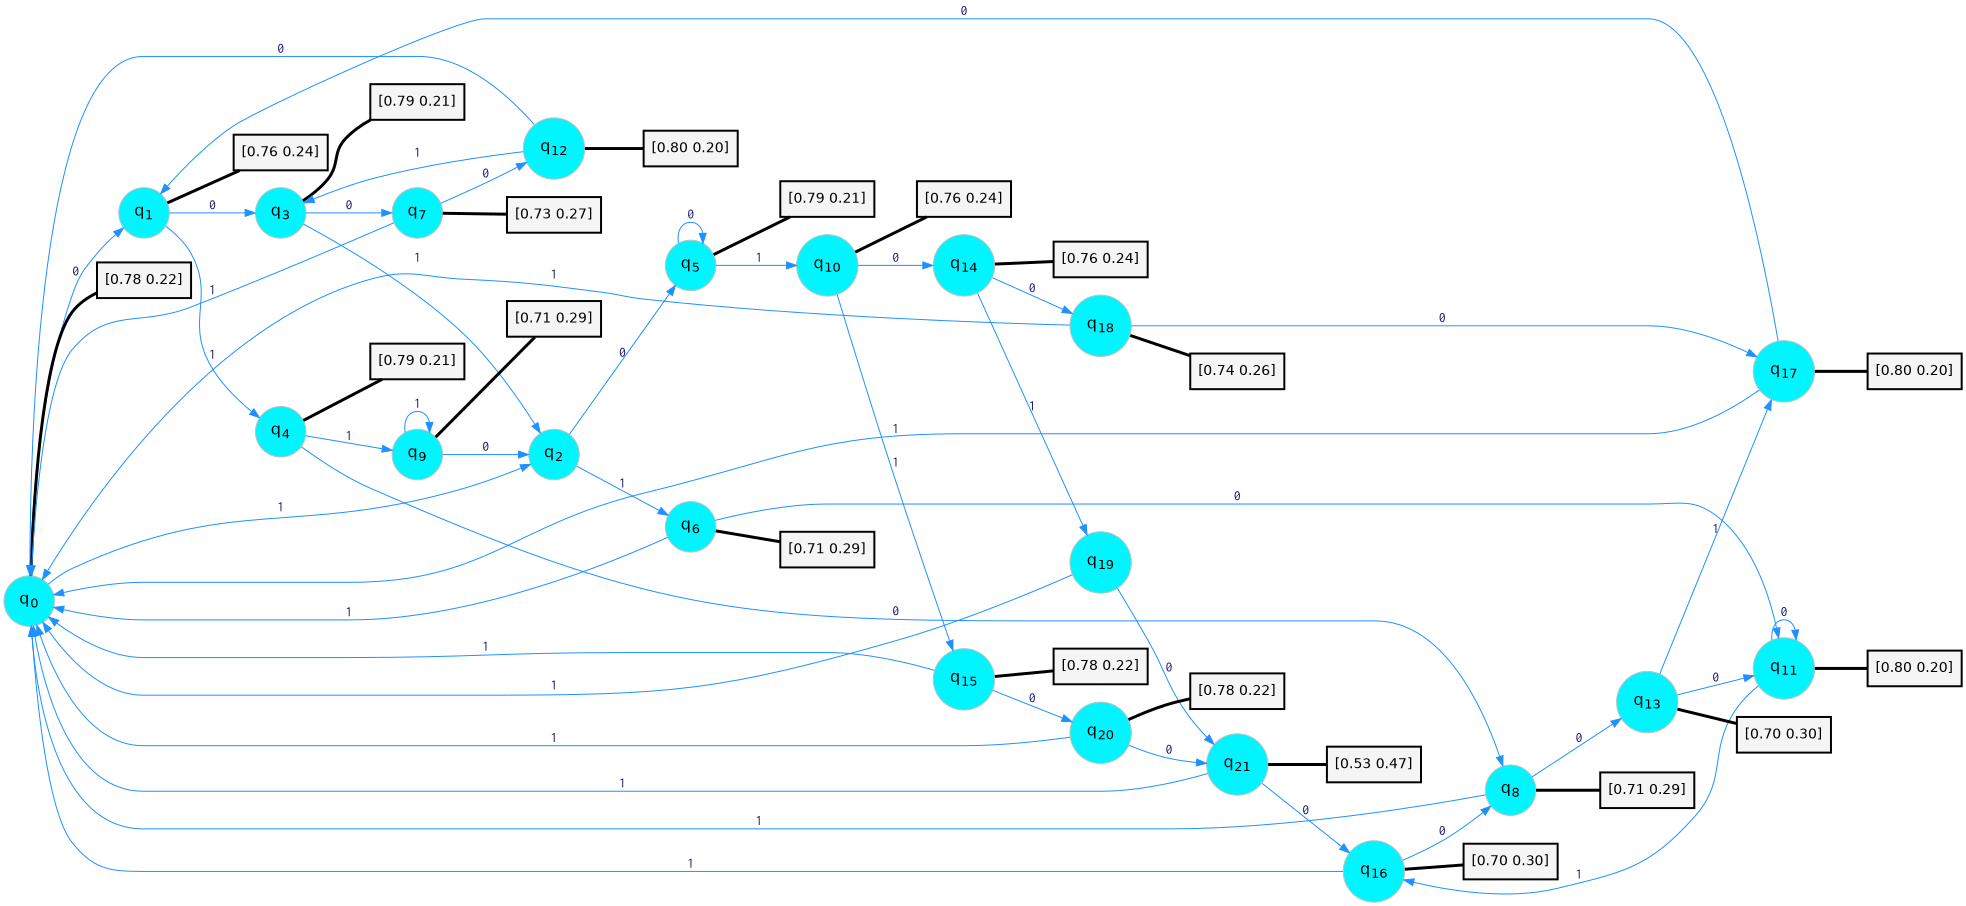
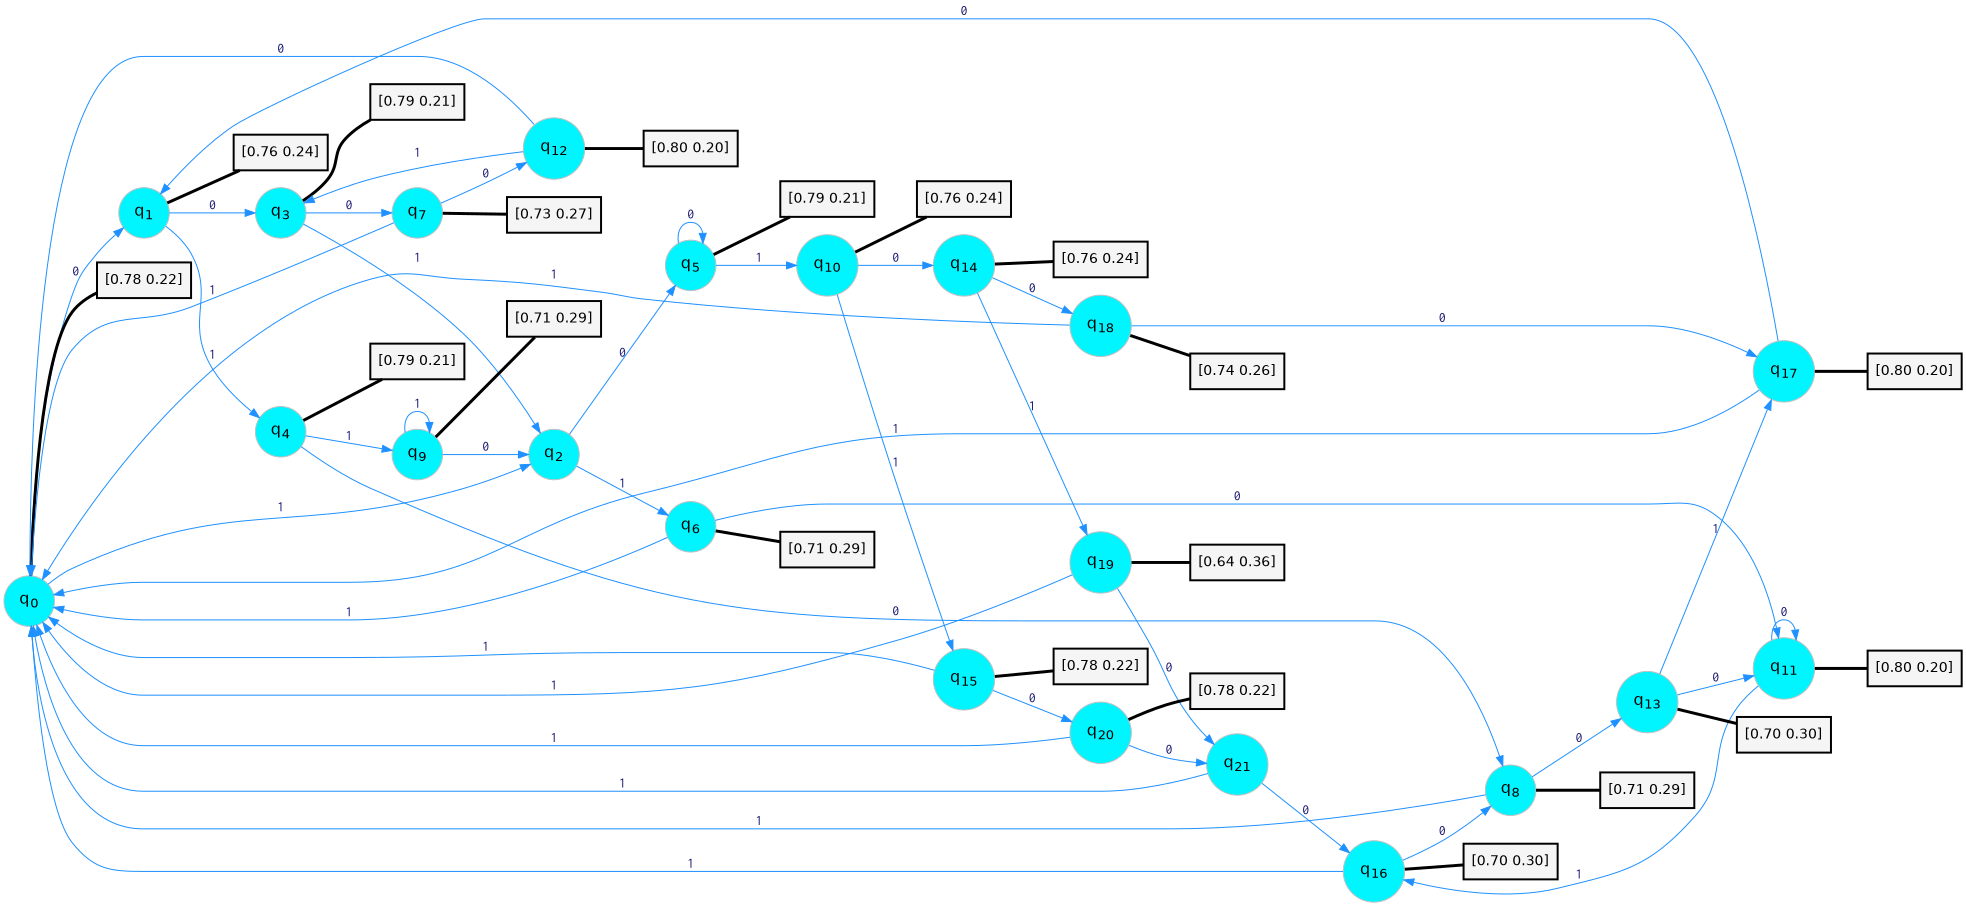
none -> (1237, 562)
(1374, 764) -> none
